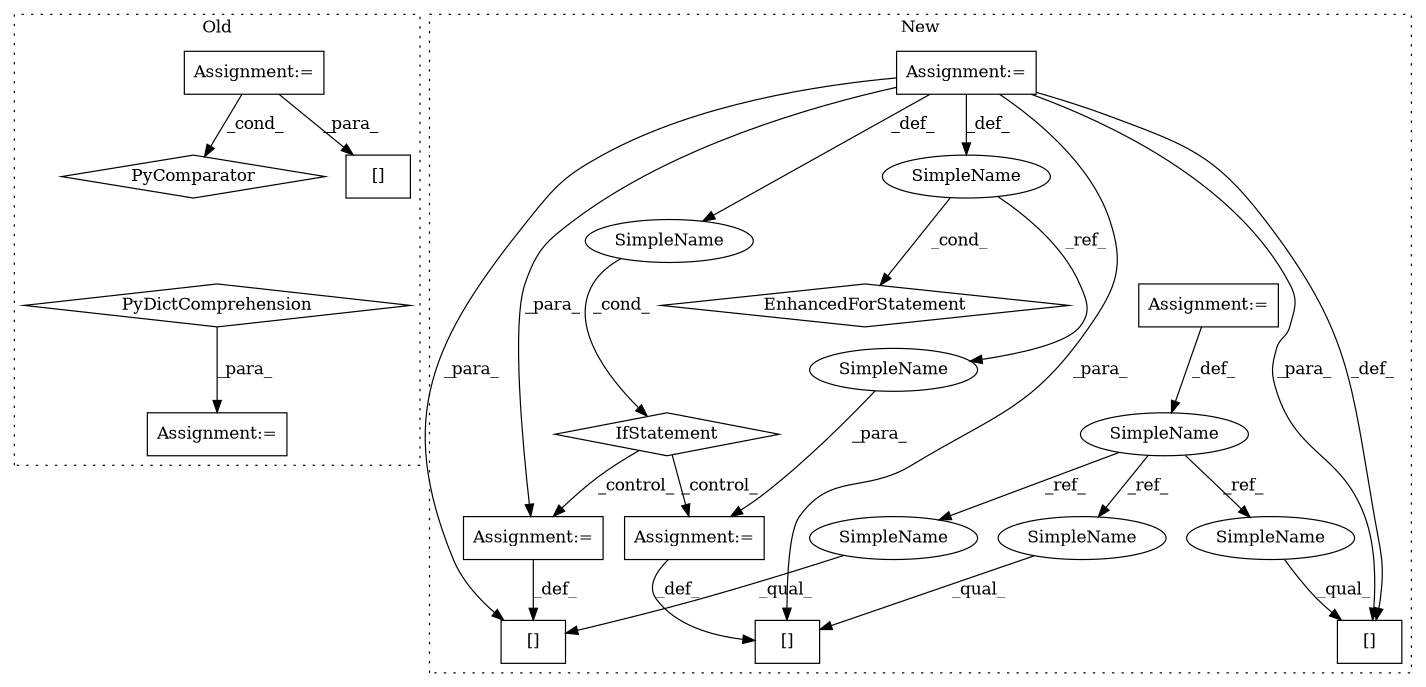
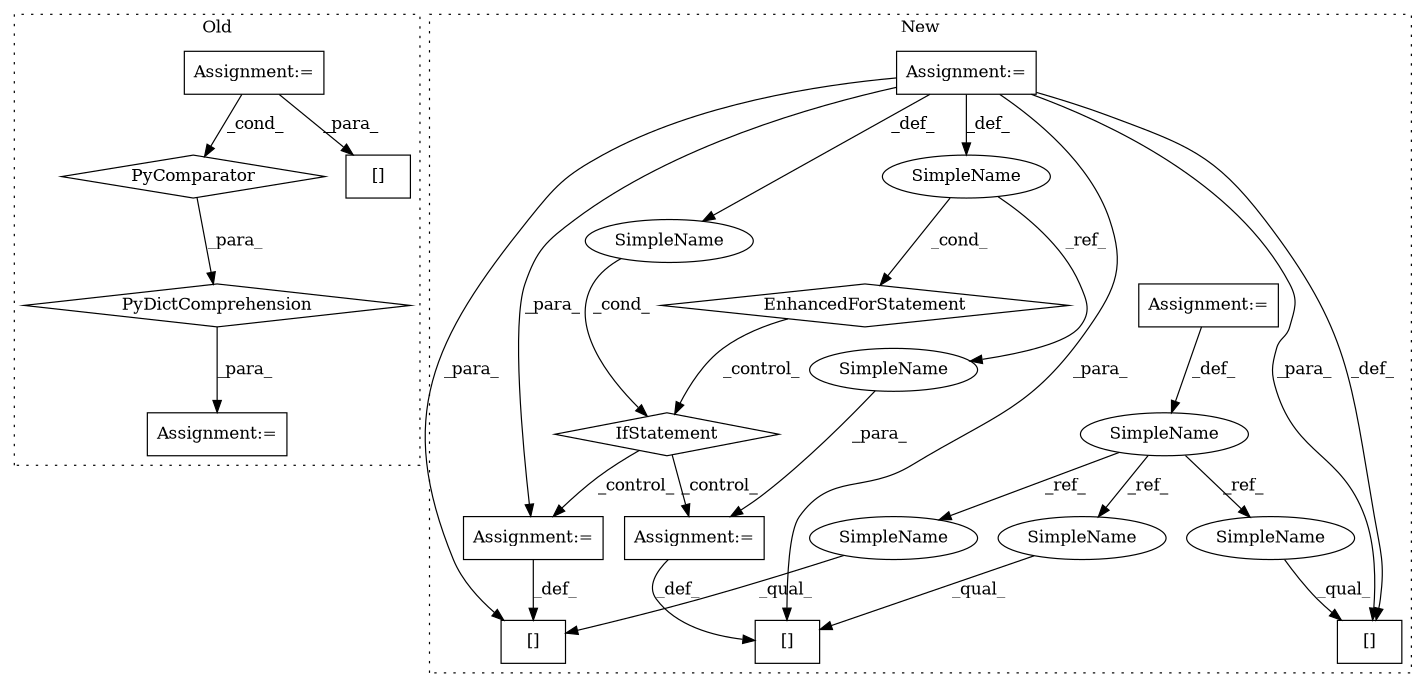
none -> (204, 235)
none -> (724, 348)
